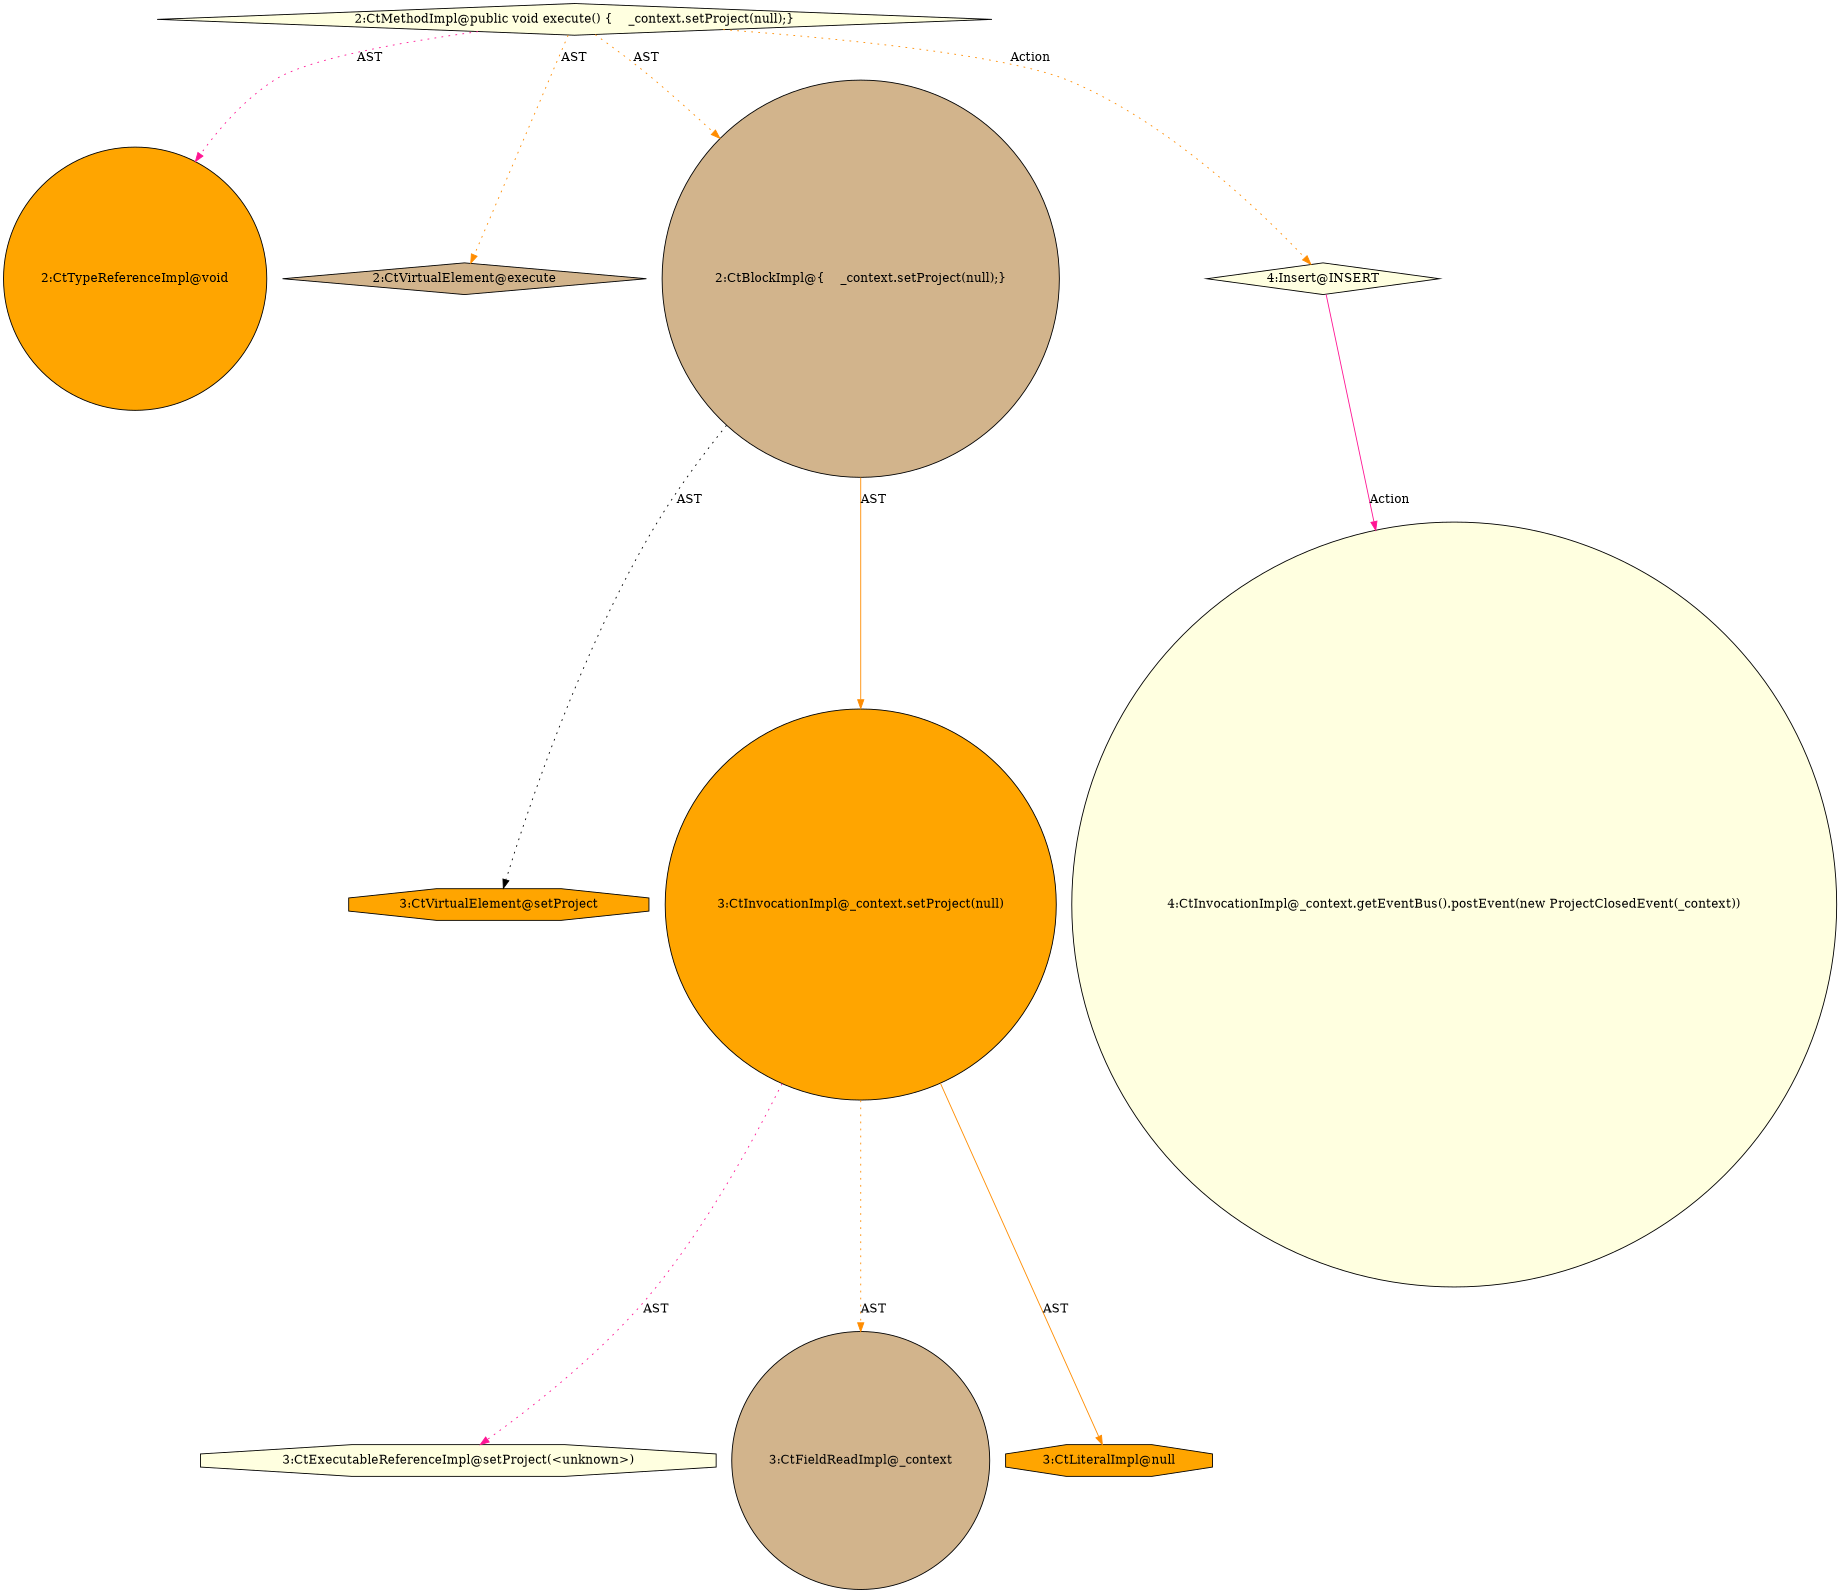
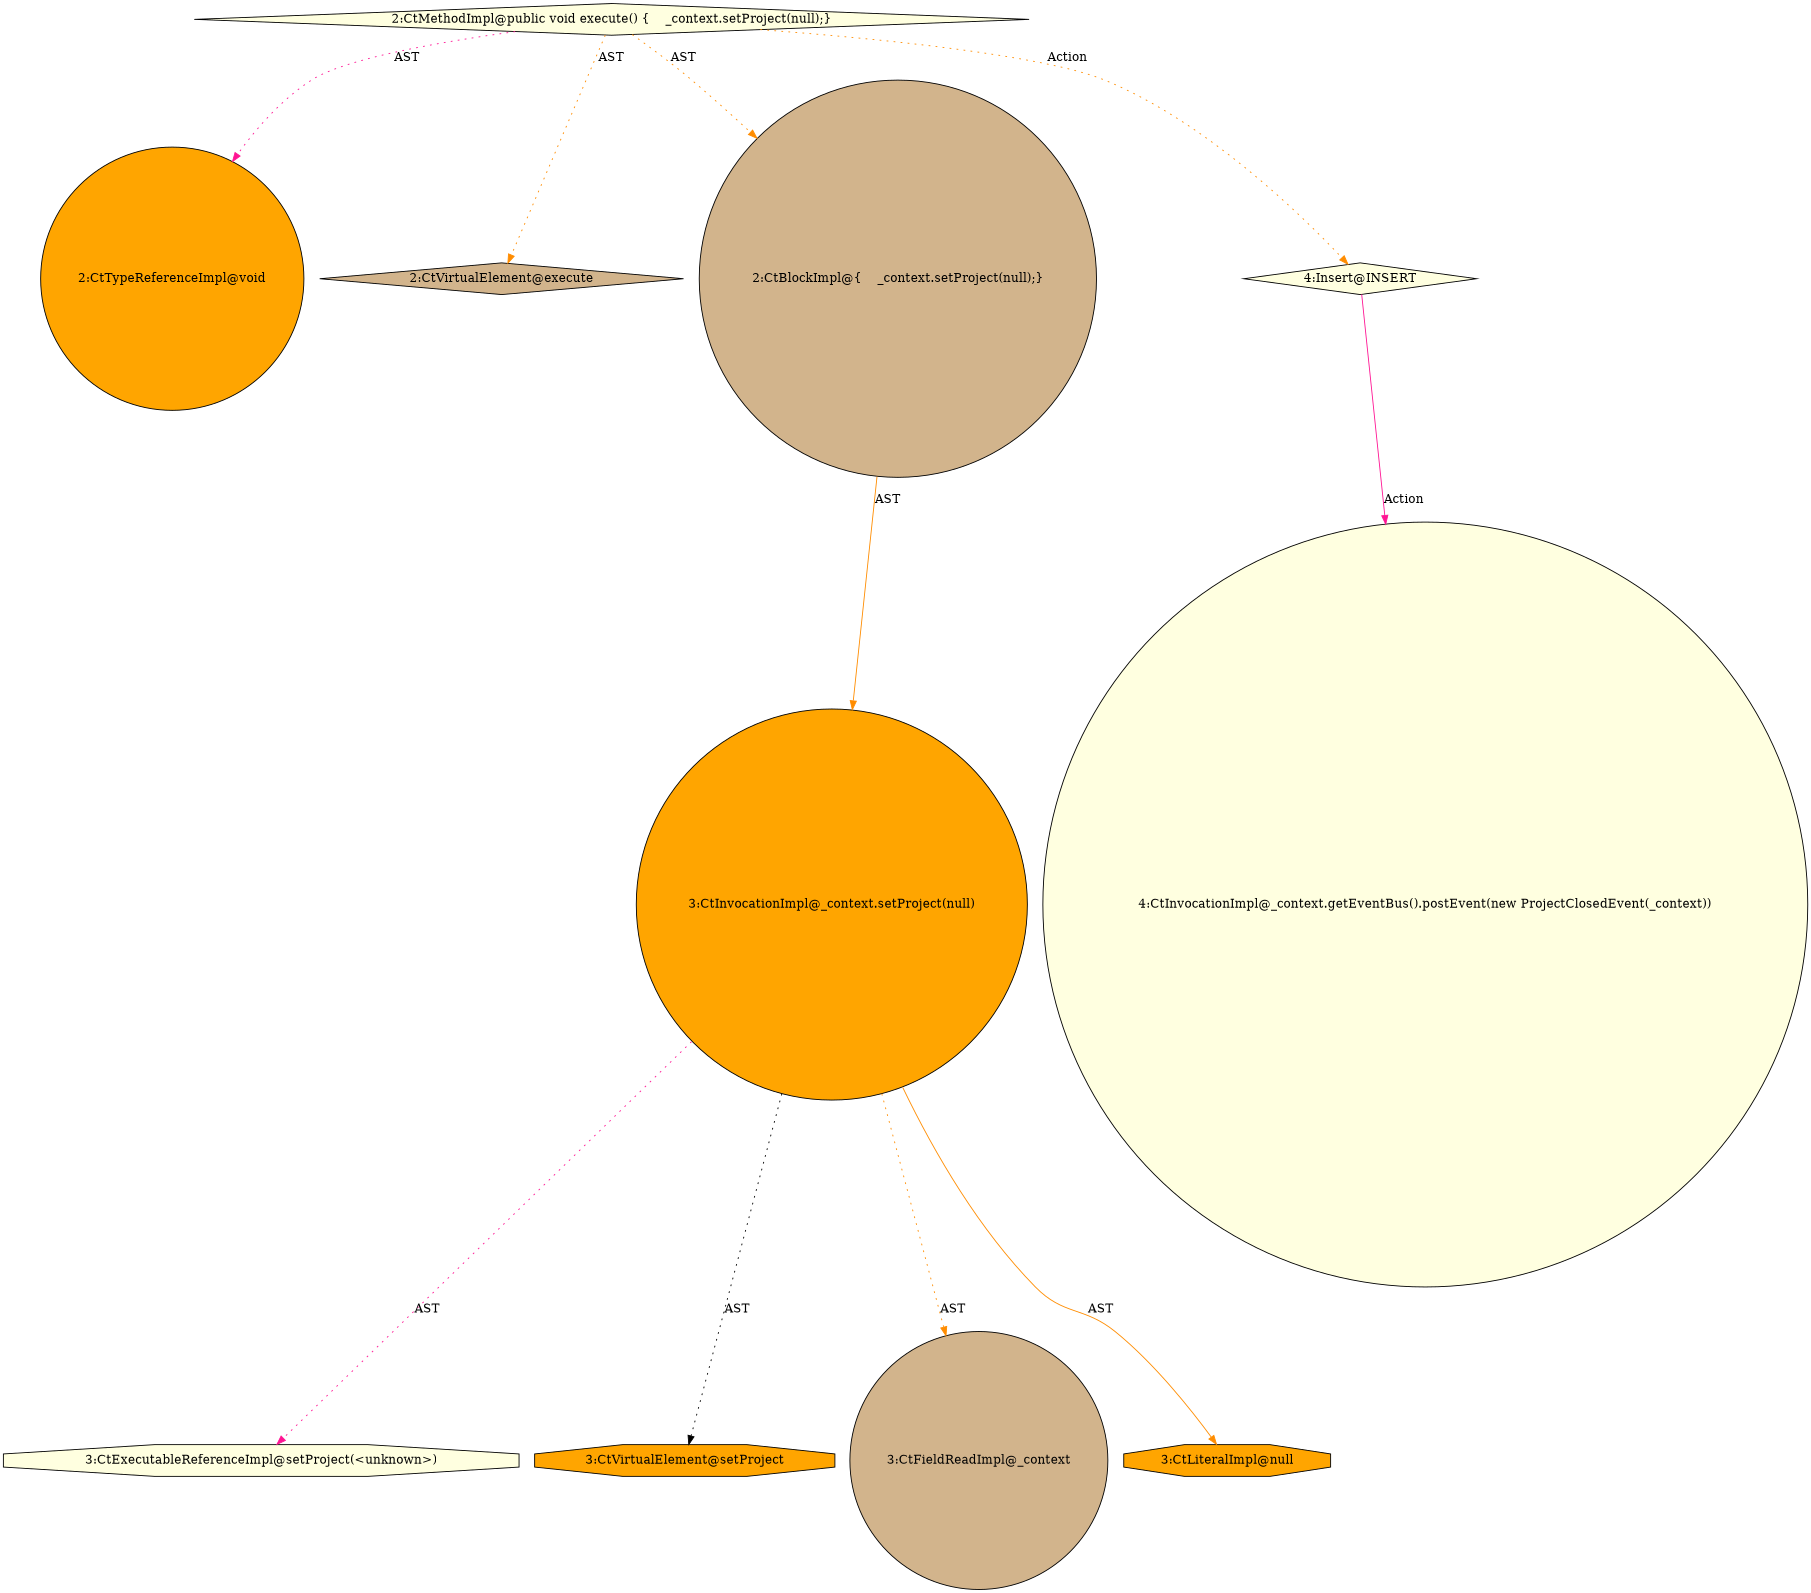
(595, 642) -> (736, 1265)
